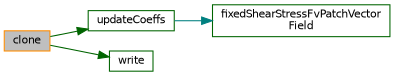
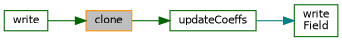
(301, 21) -> (316, 21)
(74, 50) -> (62, 21)
